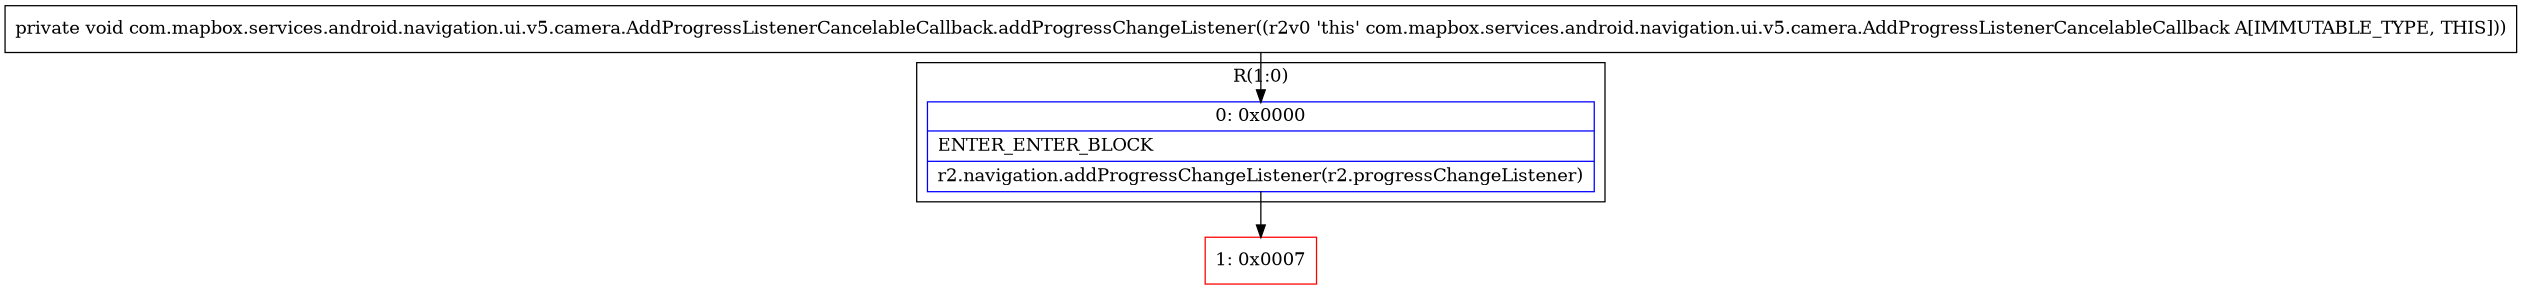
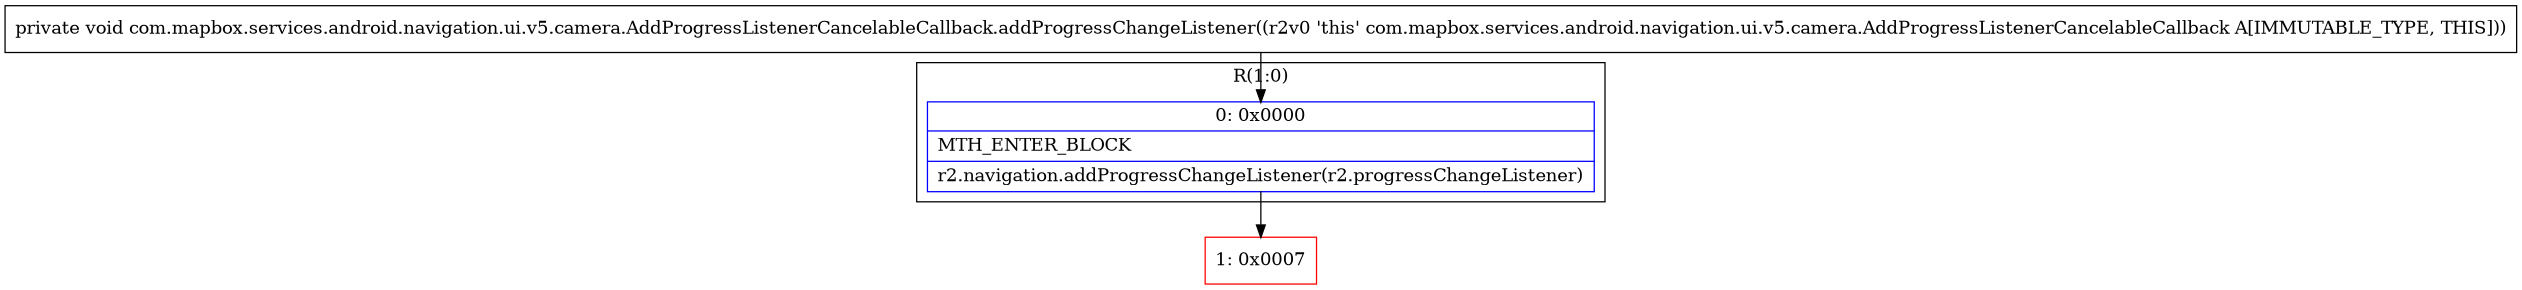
(1046, 146) -> (1035, 146)
